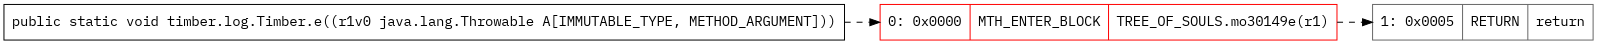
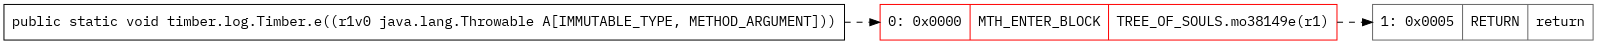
(1223, 22) -> (1223, 22)
